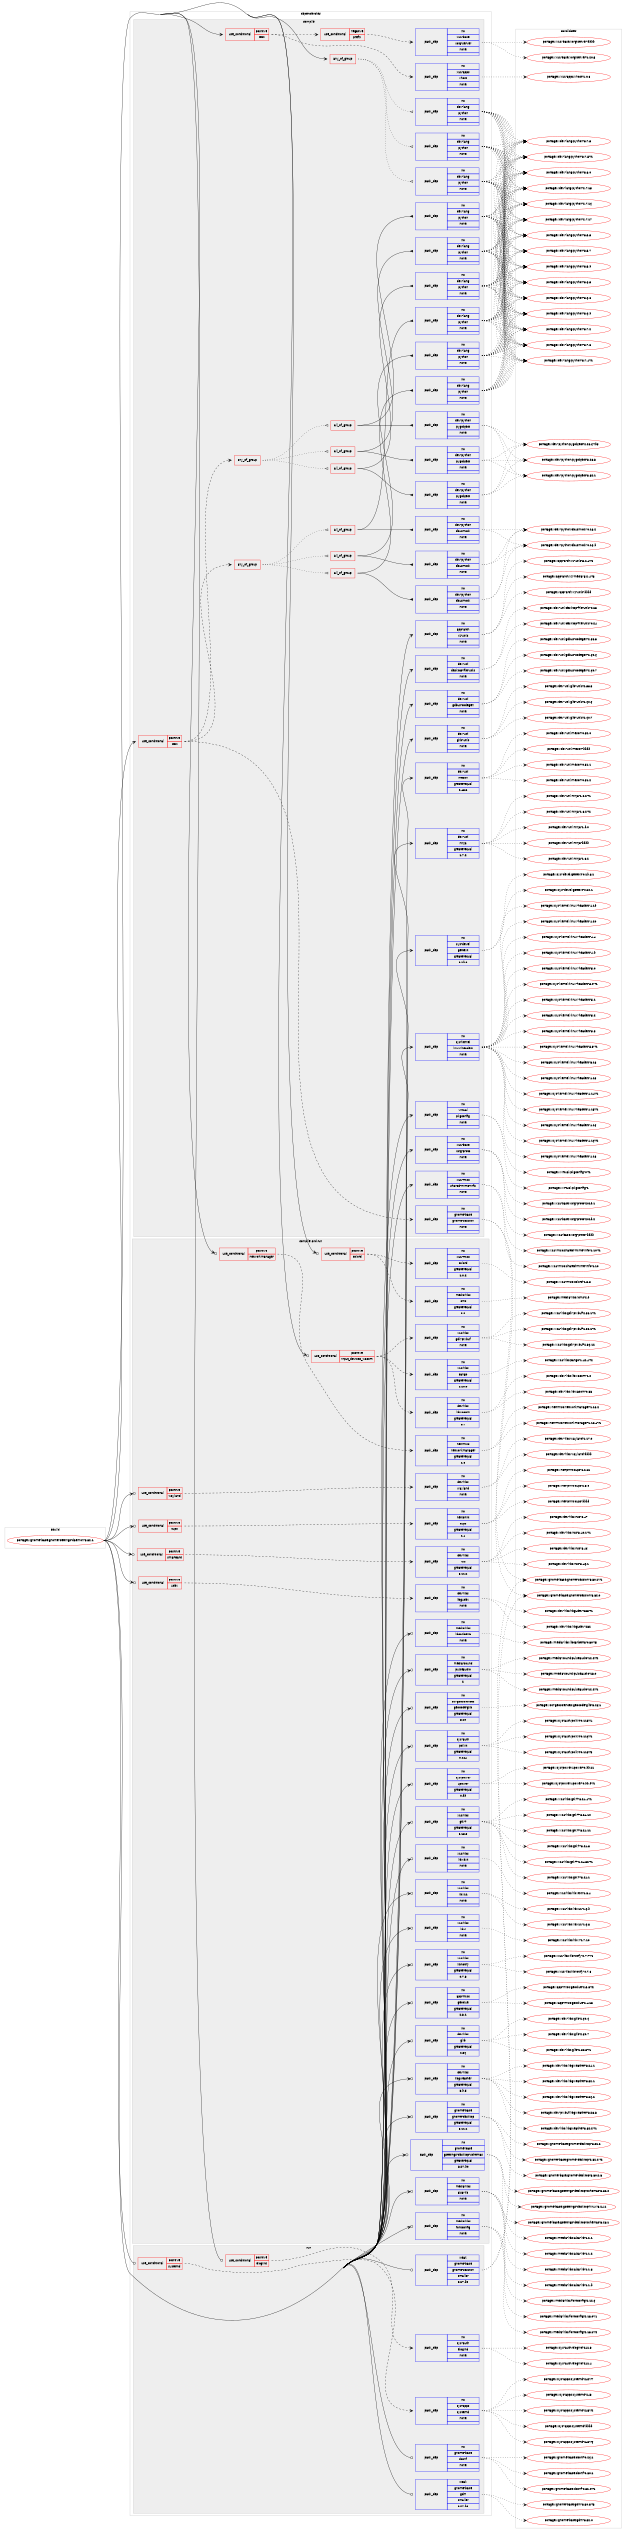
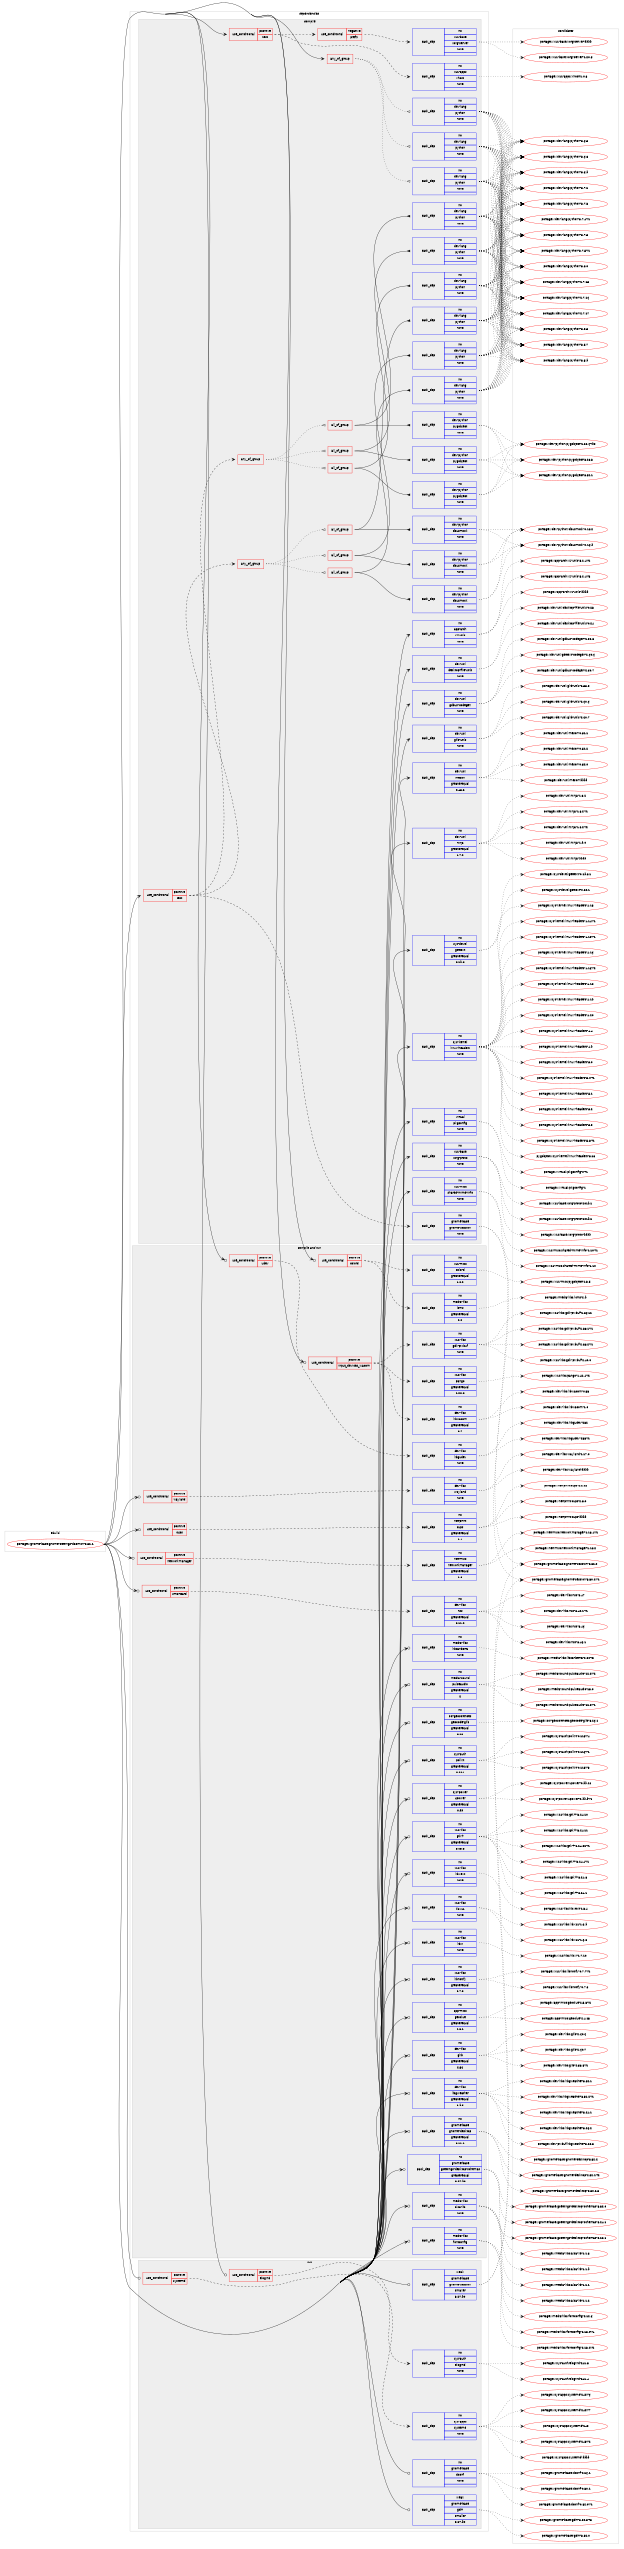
(569, 577) -> (566, 577)
(569, 655) -> (566, 655)
(569, 1063) -> (566, 1157)
(569, 1282) -> (566, 1282)
none -> (566, 1360)
(569, 2207) -> (566, 2223)
